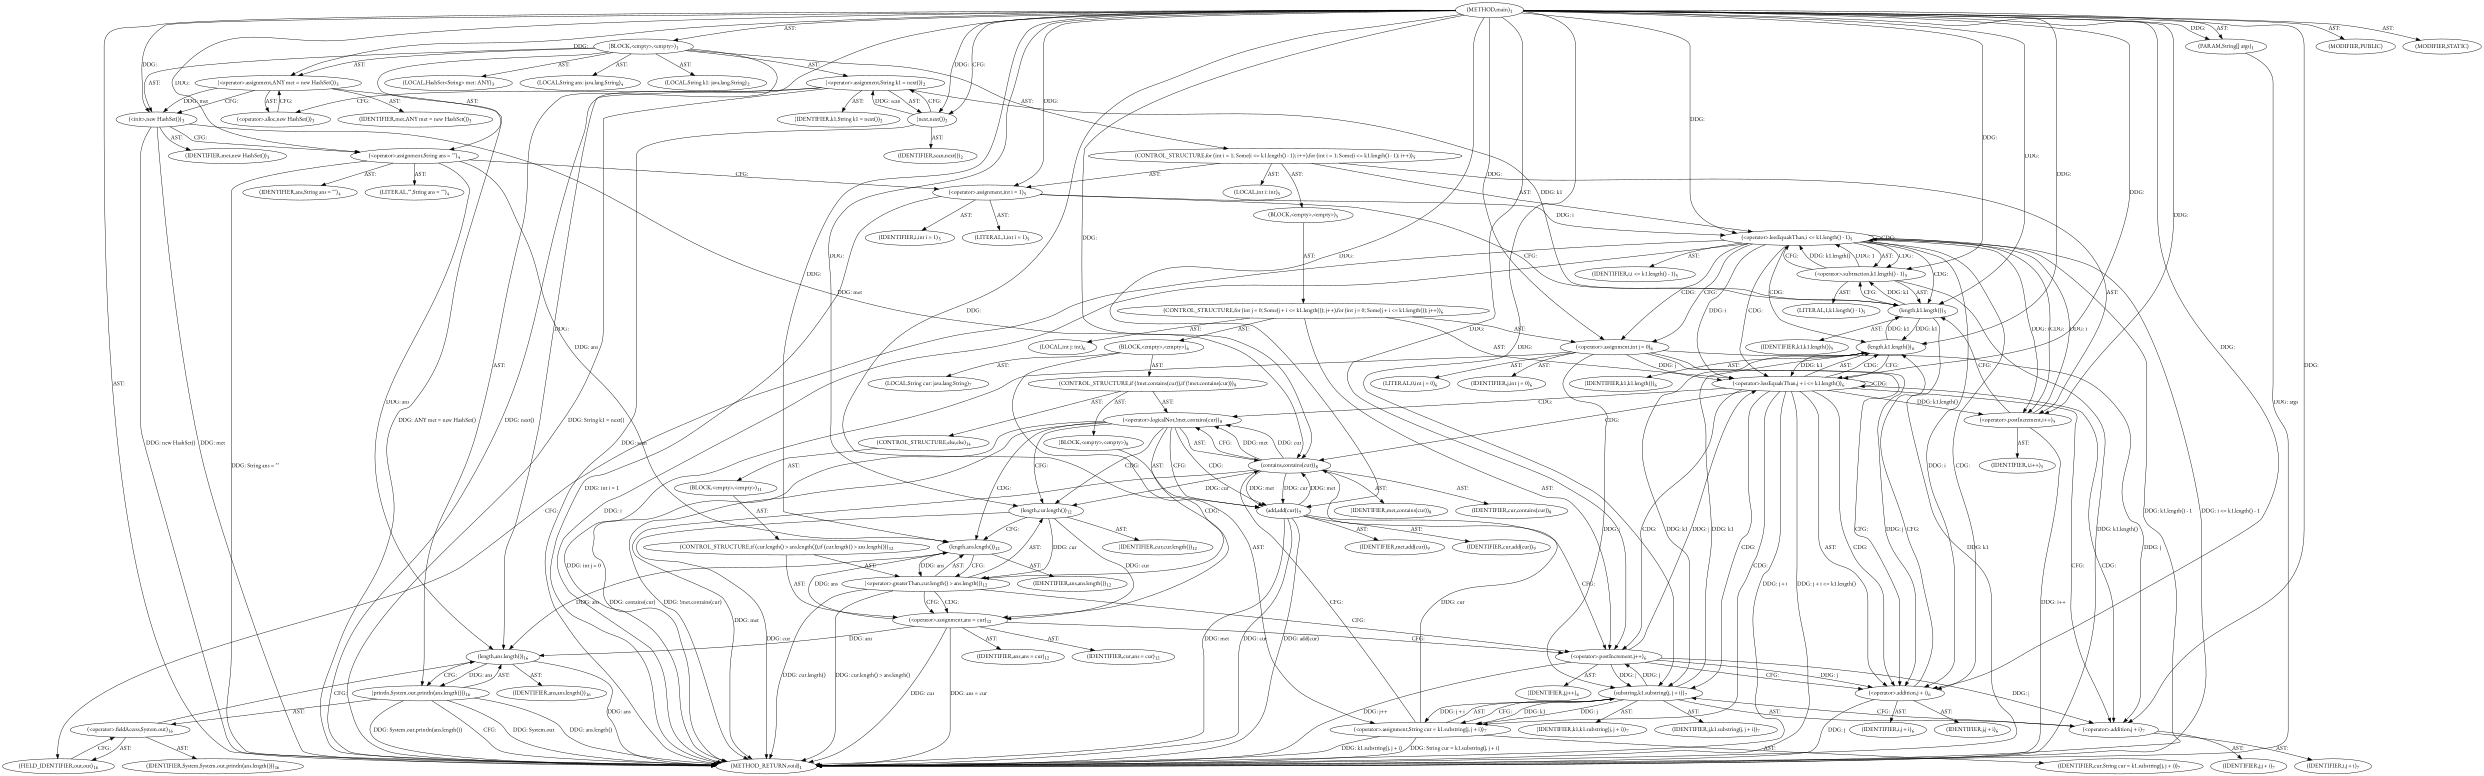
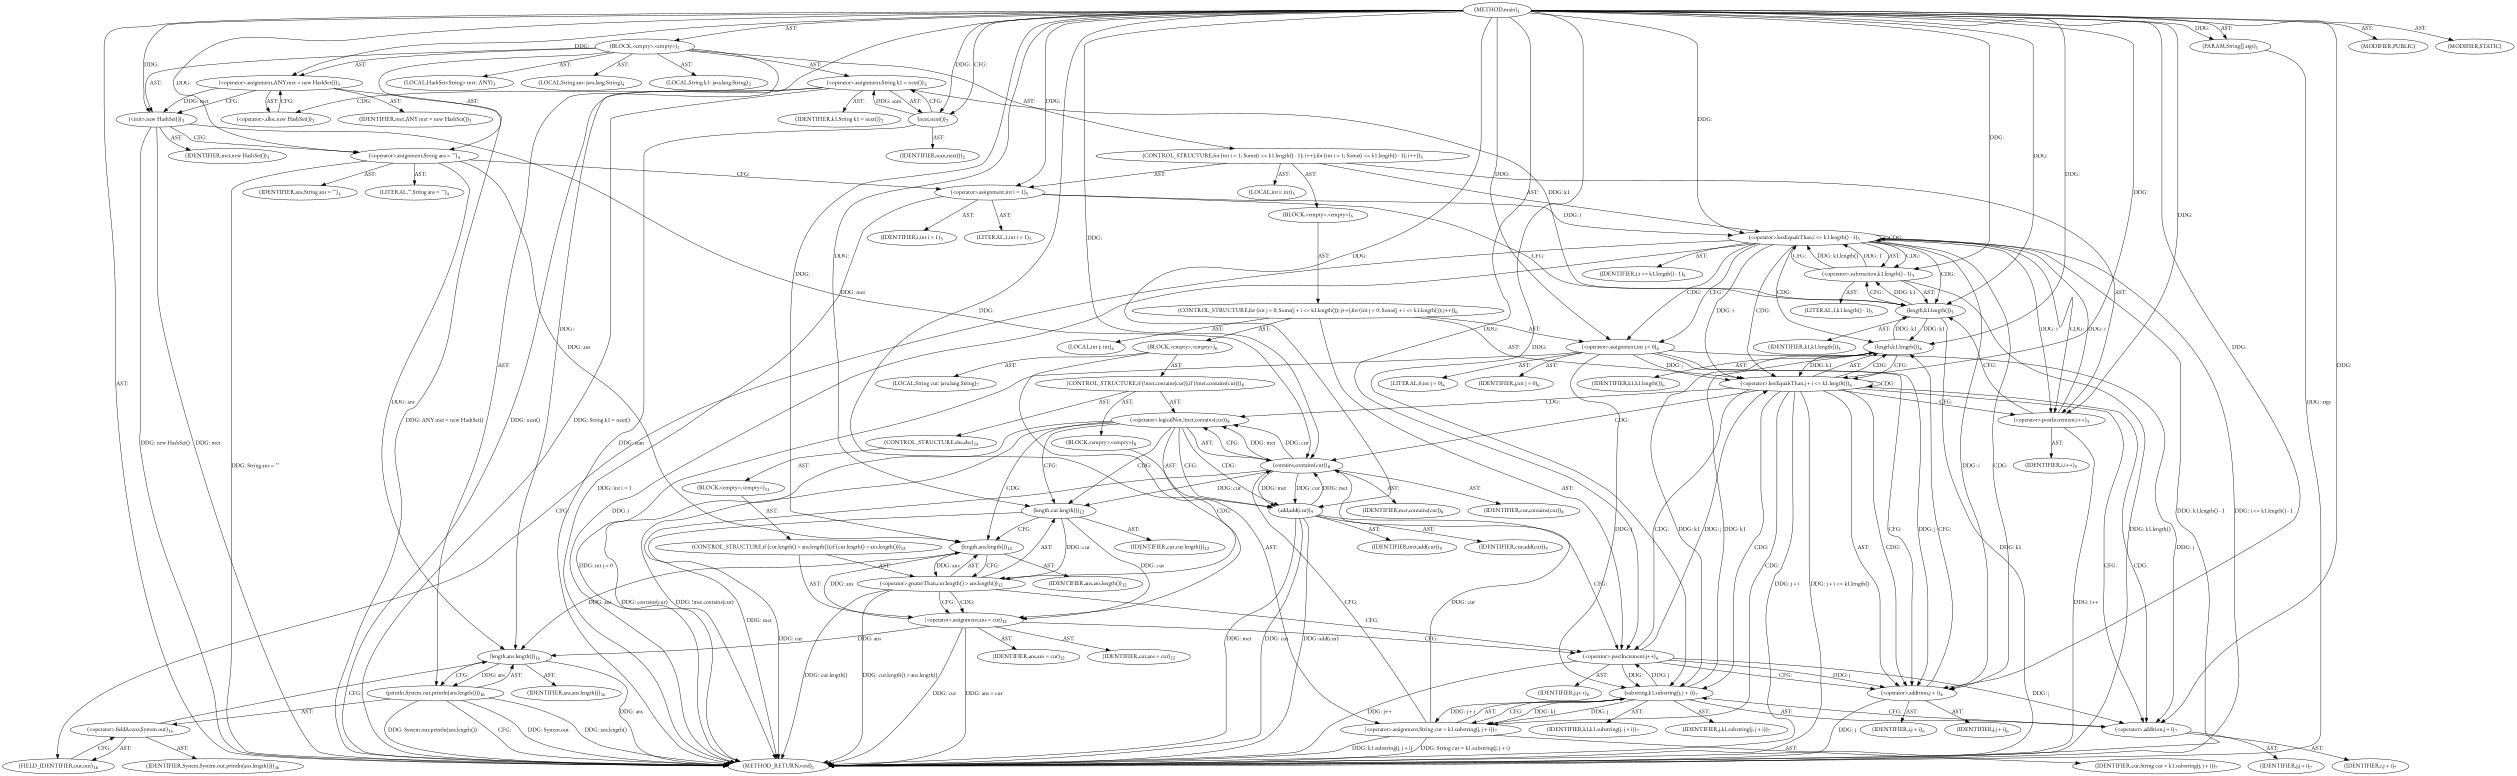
(364, 101) -> (365, 101)
(1937, 402) -> (1947, 402)
